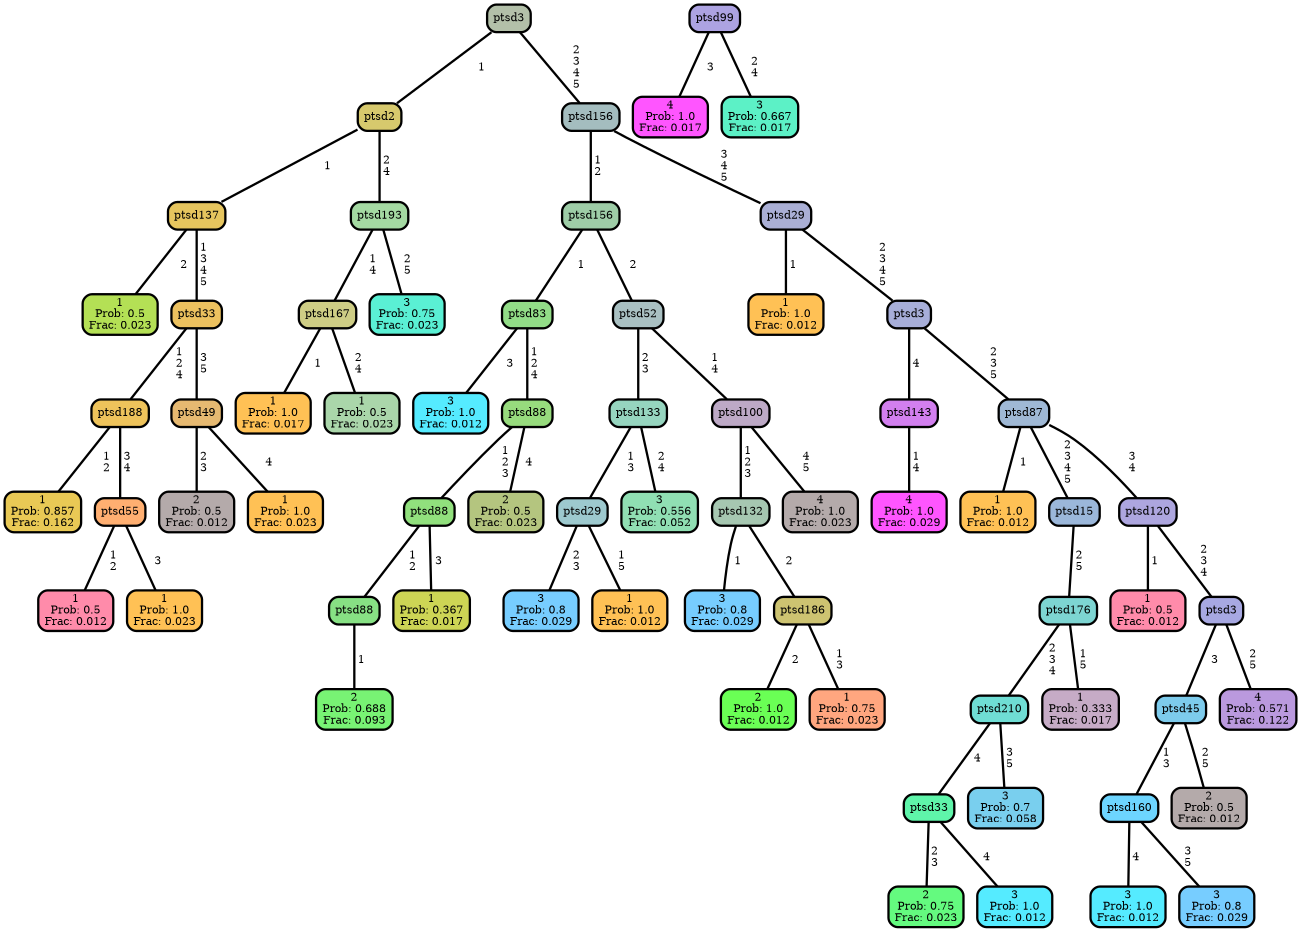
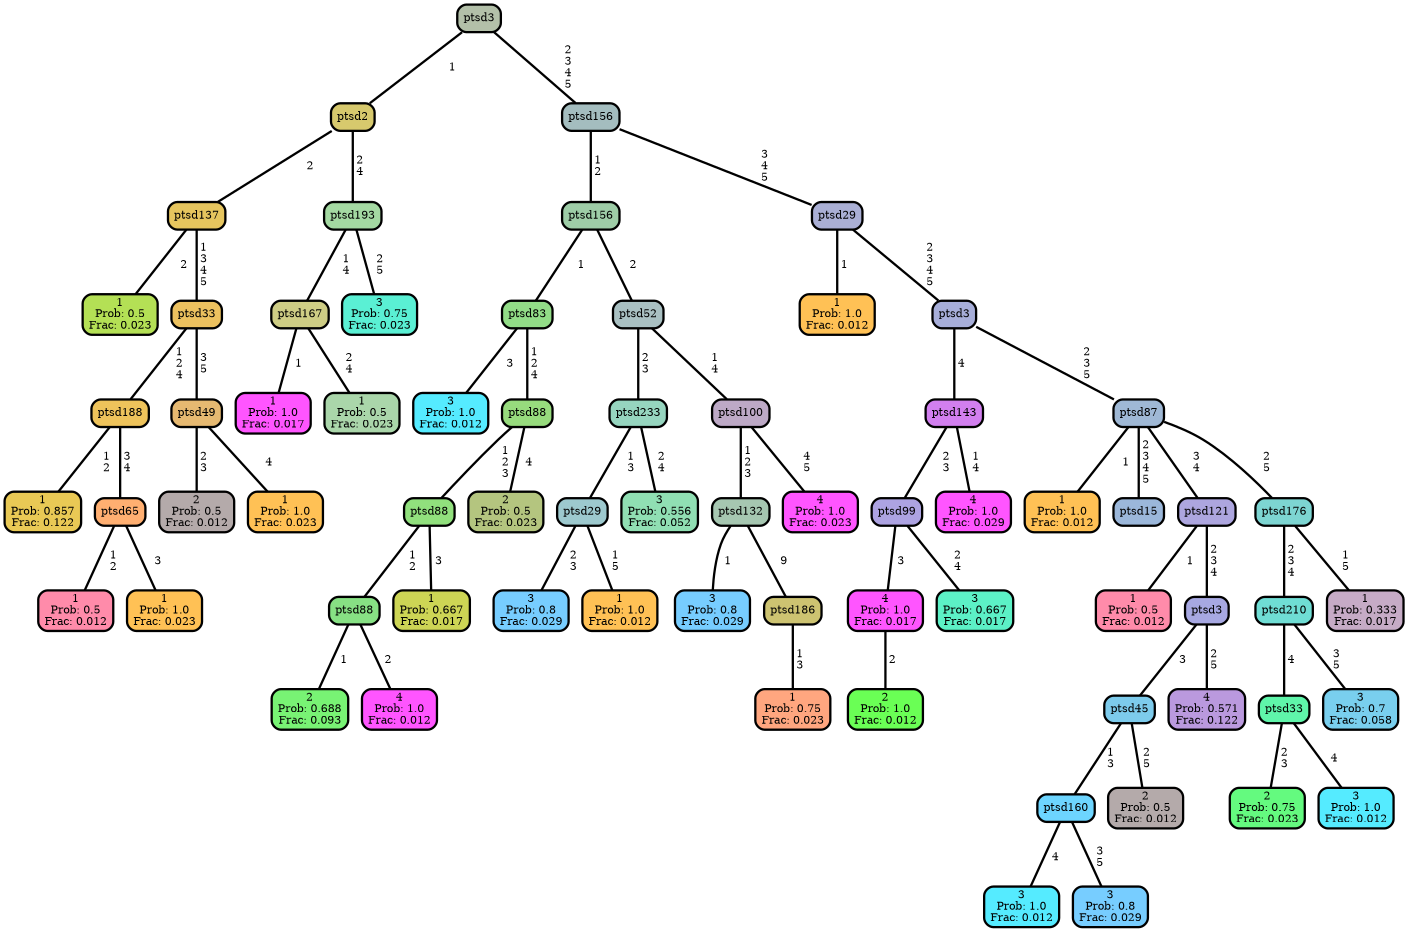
(326, 166) -> (308, 166)
(273, 413) -> (273, 413)
(638, 413) -> (638, 413)
none -> (926, 463)
(43, 512) -> (43, 512)
(120, 512) -> (120, 512)
(820, 512) -> (820, 512)
(1148, 512) -> (1207, 512)
(787, 561) -> (782, 561)
(1071, 561) -> (1223, 453)
(432, 611) -> (432, 611)
(782, 657) -> (885, 660)
none -> (399, 709)
